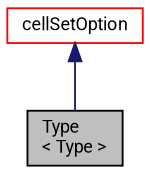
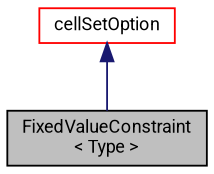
(75, 138) -> (107, 138)
